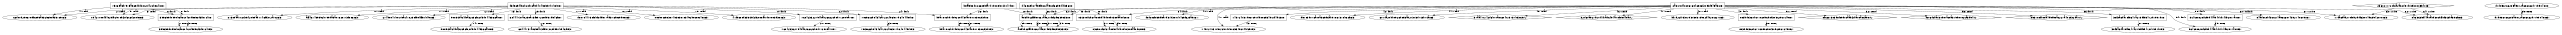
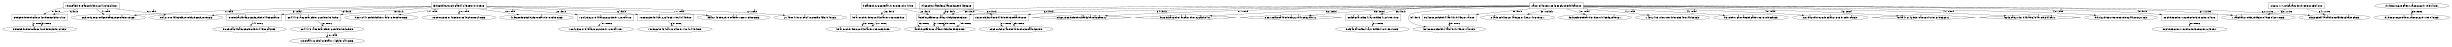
(2403, 6) -> (2297, 6)
(748, 8) -> none
(395, 10) -> (327, 34)
(1259, 18) -> none
